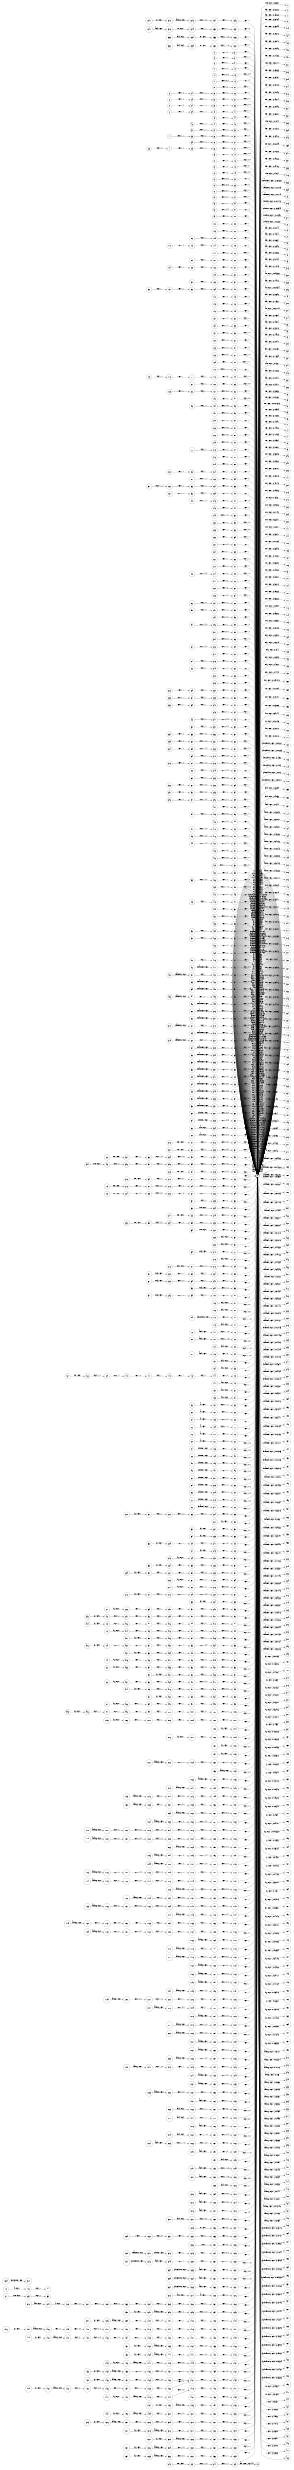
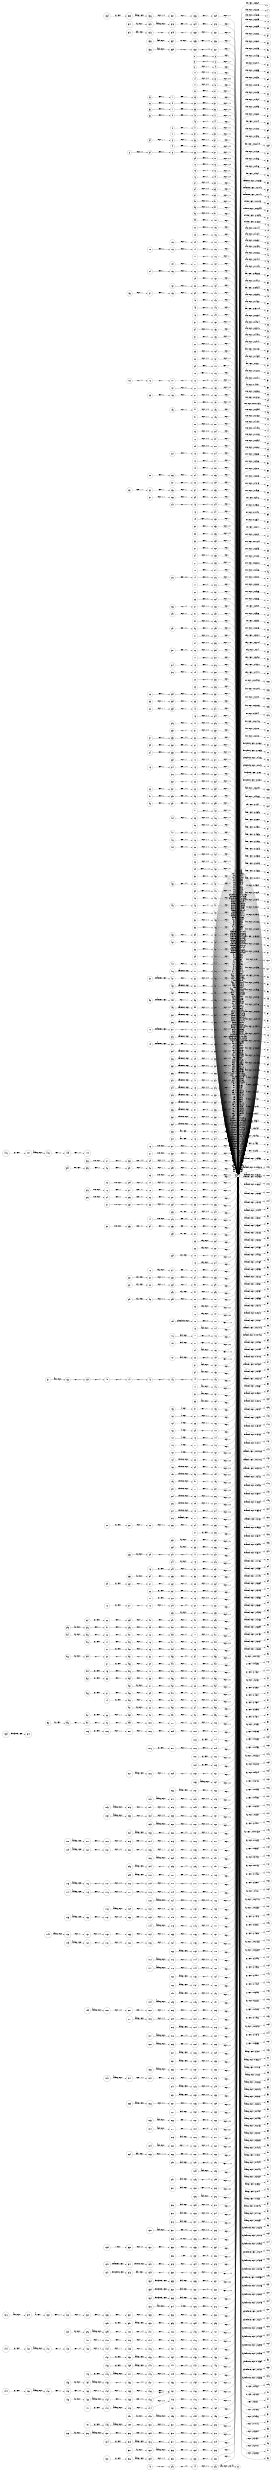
none -> (161, 1205)
none -> (238, 1315)
(97, 2330) -> none
